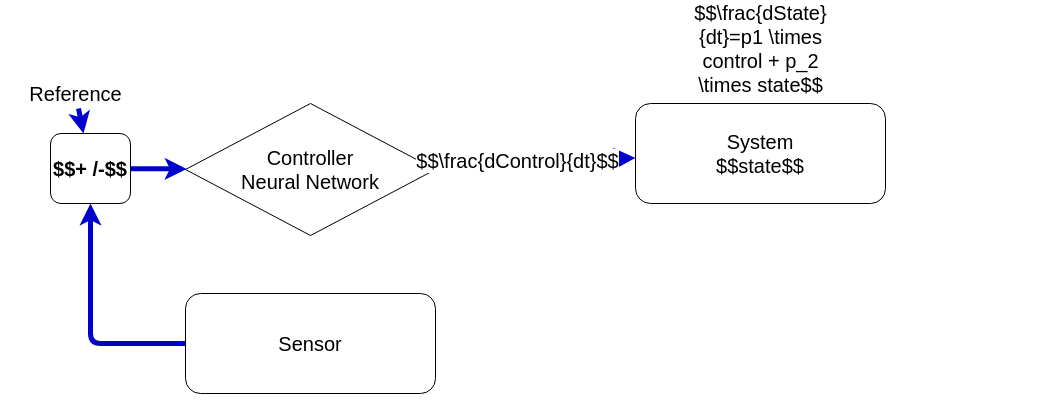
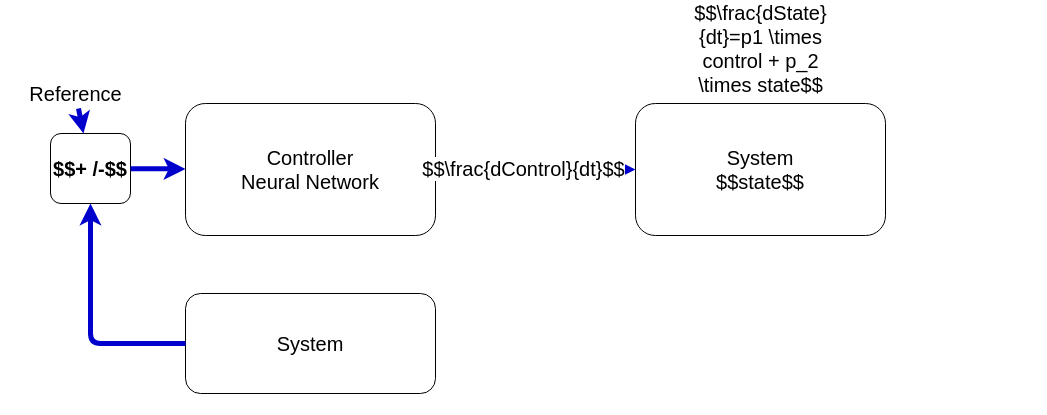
(761, 154) -> (761, 170)
(311, 170) -> (311, 170)
(311, 344) -> (311, 344)
